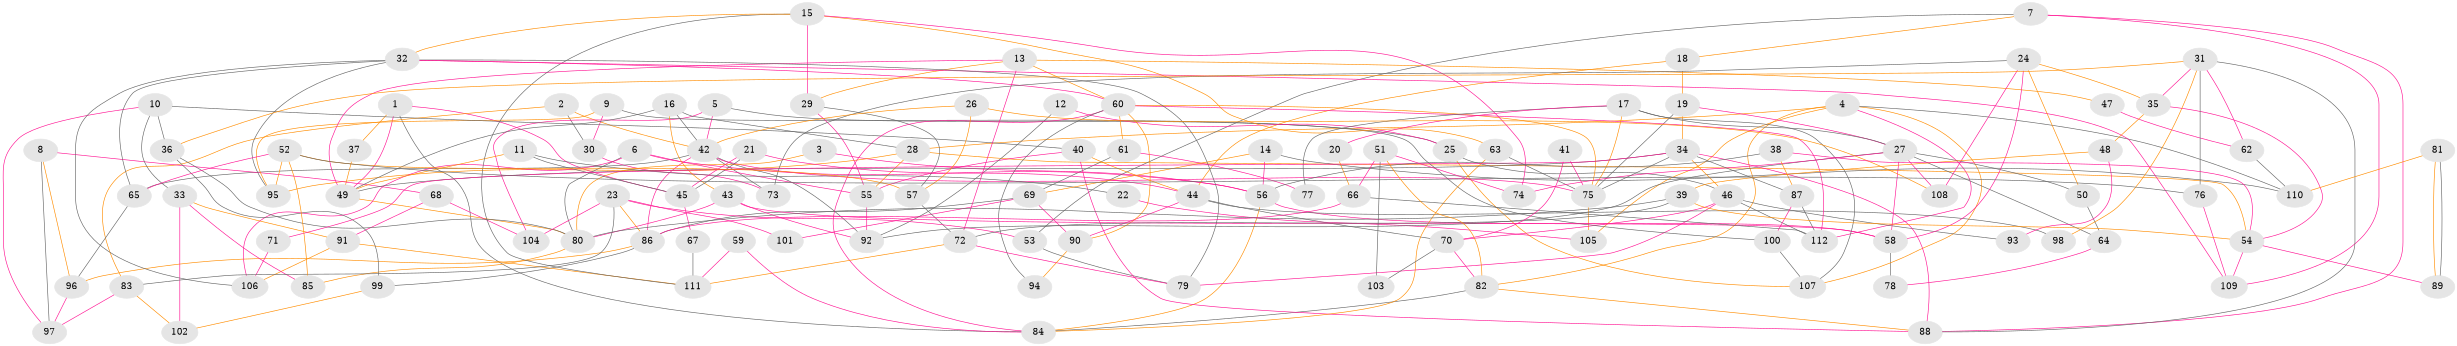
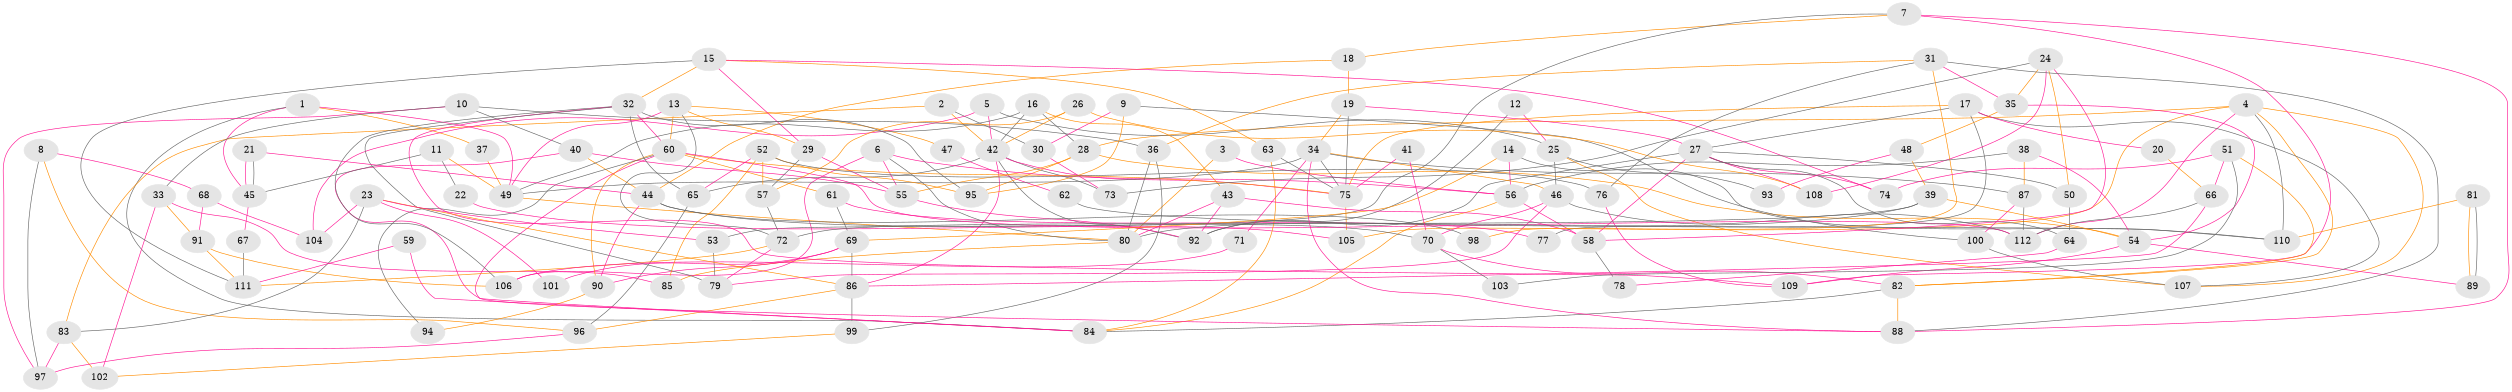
(2226, 104) -> none
(990, 150) -> (621, 200)
(1838, 218) -> (1661, 173)
